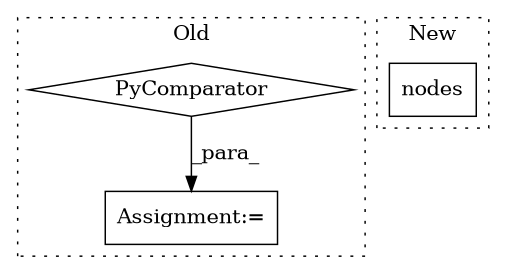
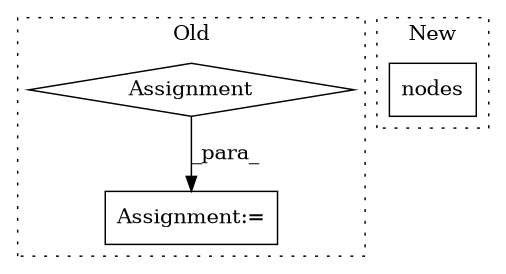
(191, 90) -> (191, 90)
